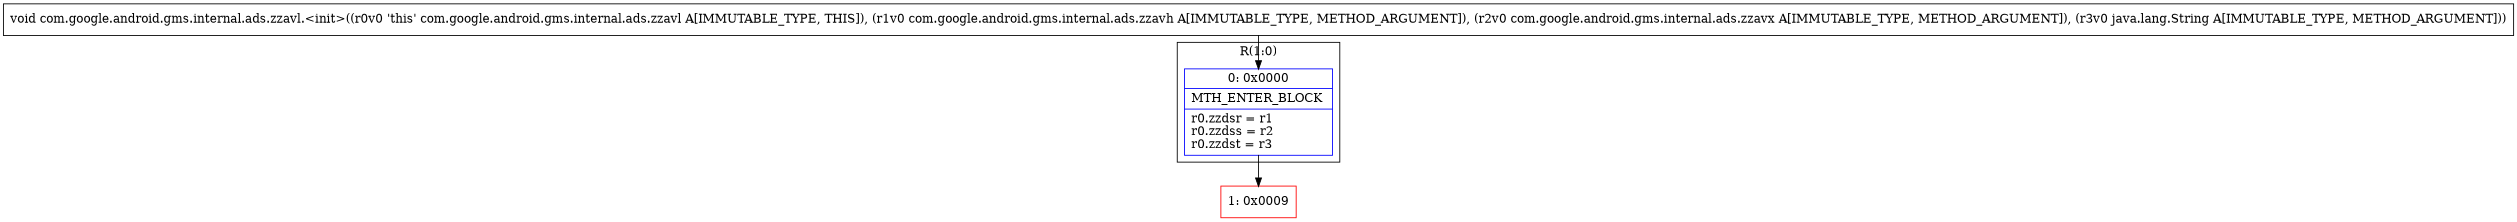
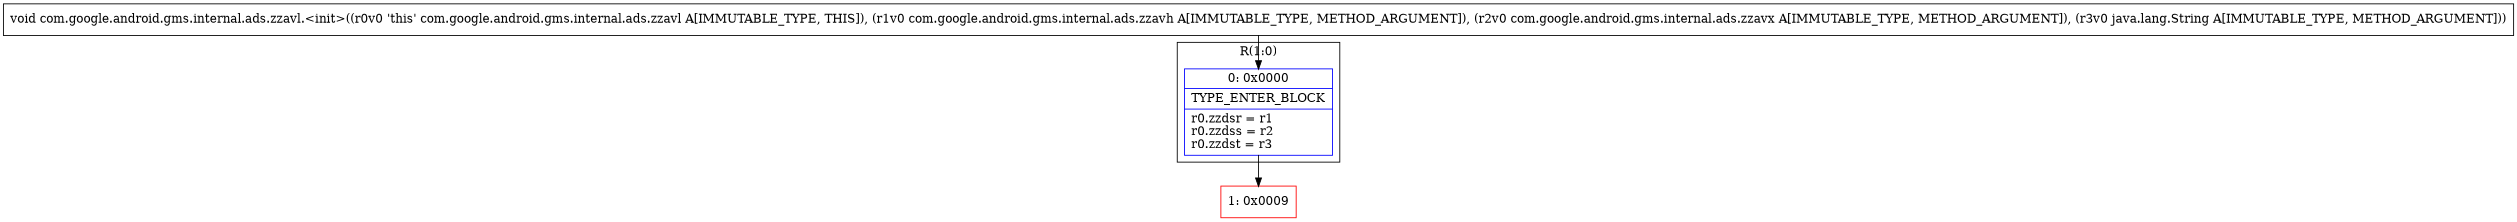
(1257, 98) -> (1259, 98)
